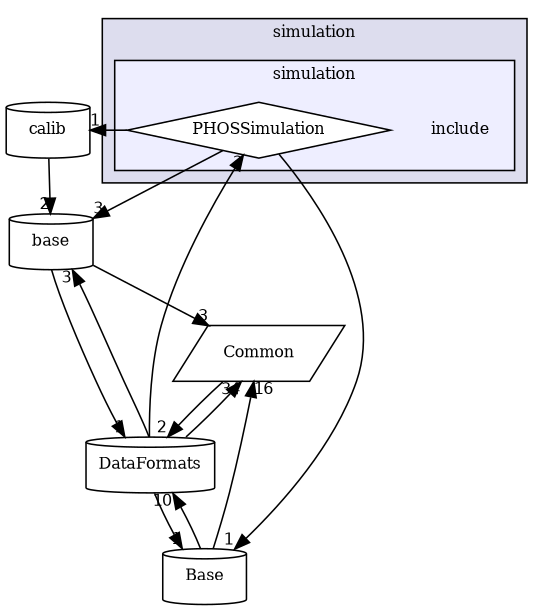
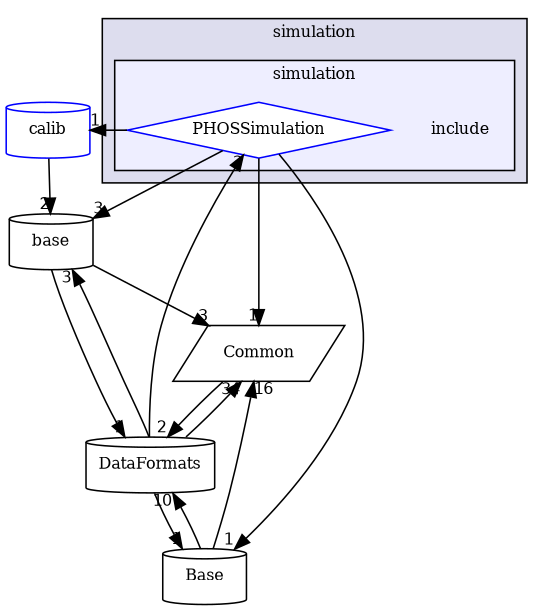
(48, 130) -> (48, 130)
(259, 130) -> (259, 130)
none -> (259, 234)
